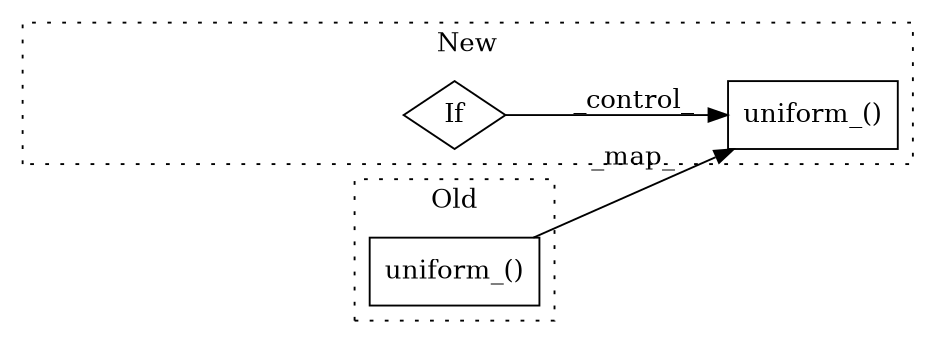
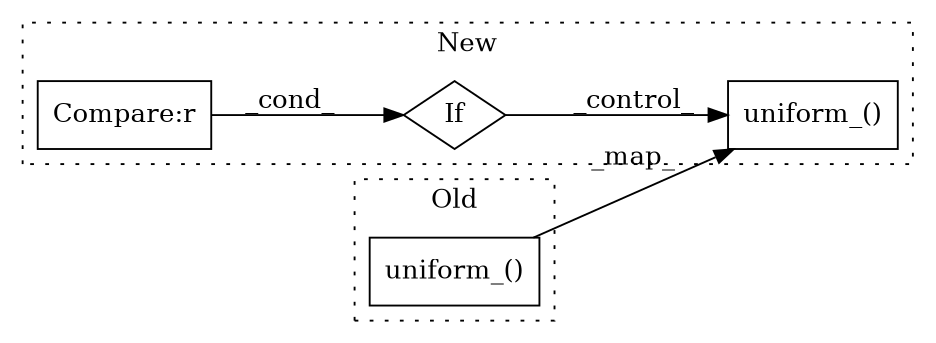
none -> (124, 115)
